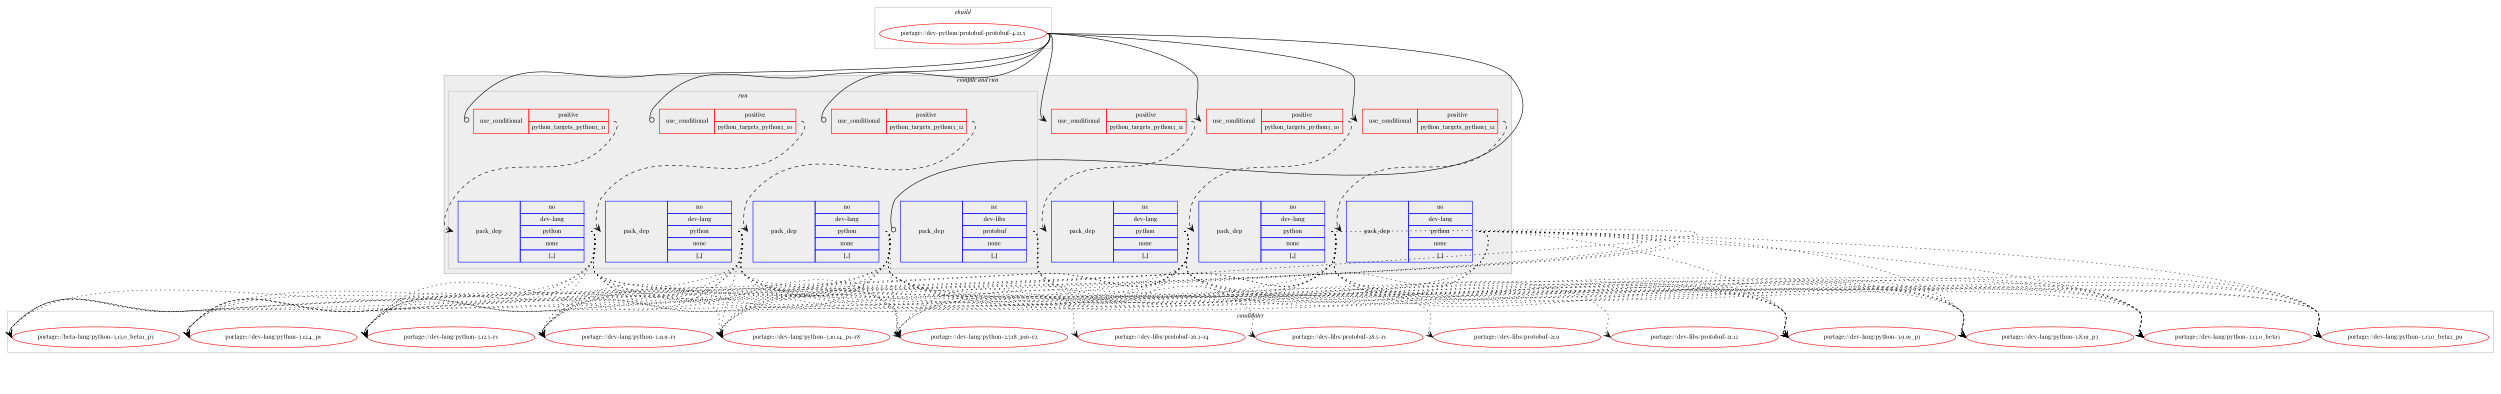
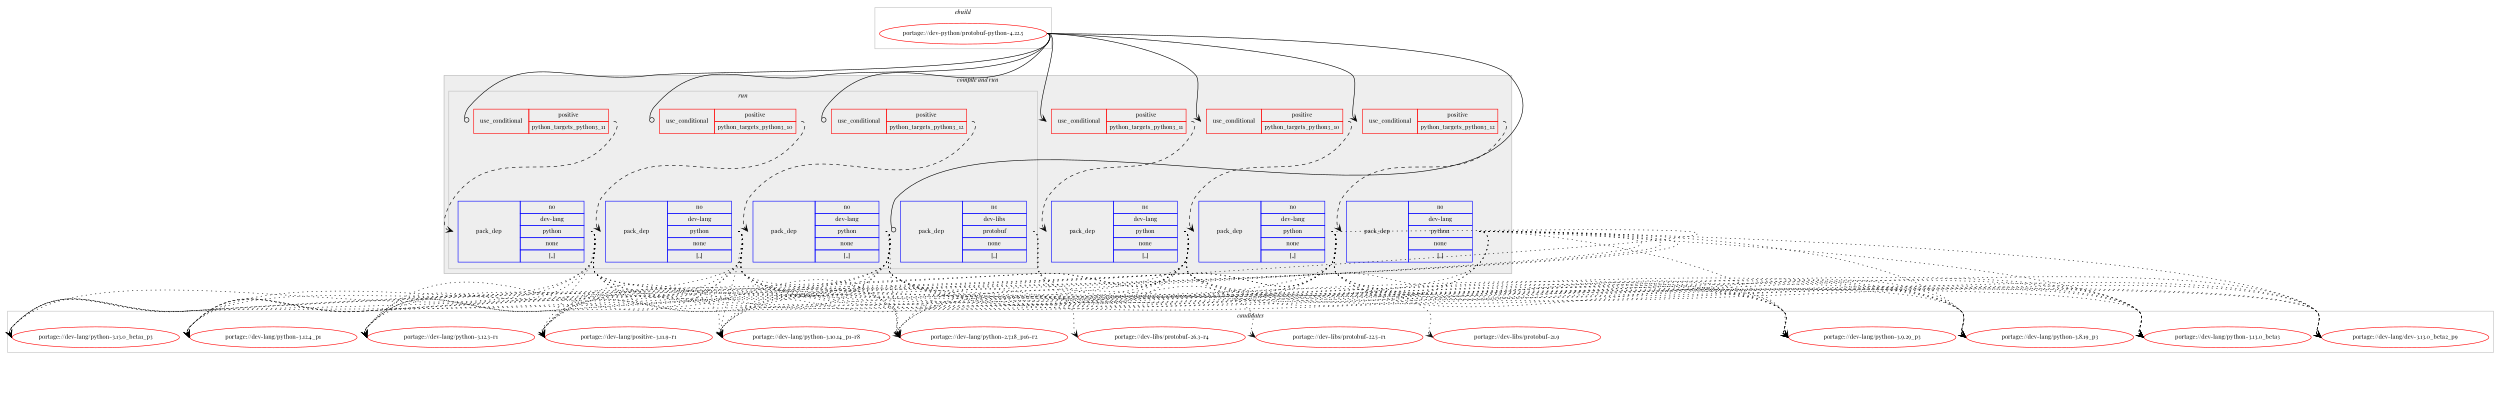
(963, 34) -> (963, 34)
(96, 337) -> (96, 337)
(629, 337) -> (629, 337)
(1339, 337) -> (1339, 337)
(1695, 337) -> none
(1872, 337) -> (1872, 337)
(2405, 337) -> (2405, 337)
